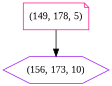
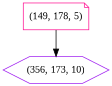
(56, 70) -> (56, 70)
